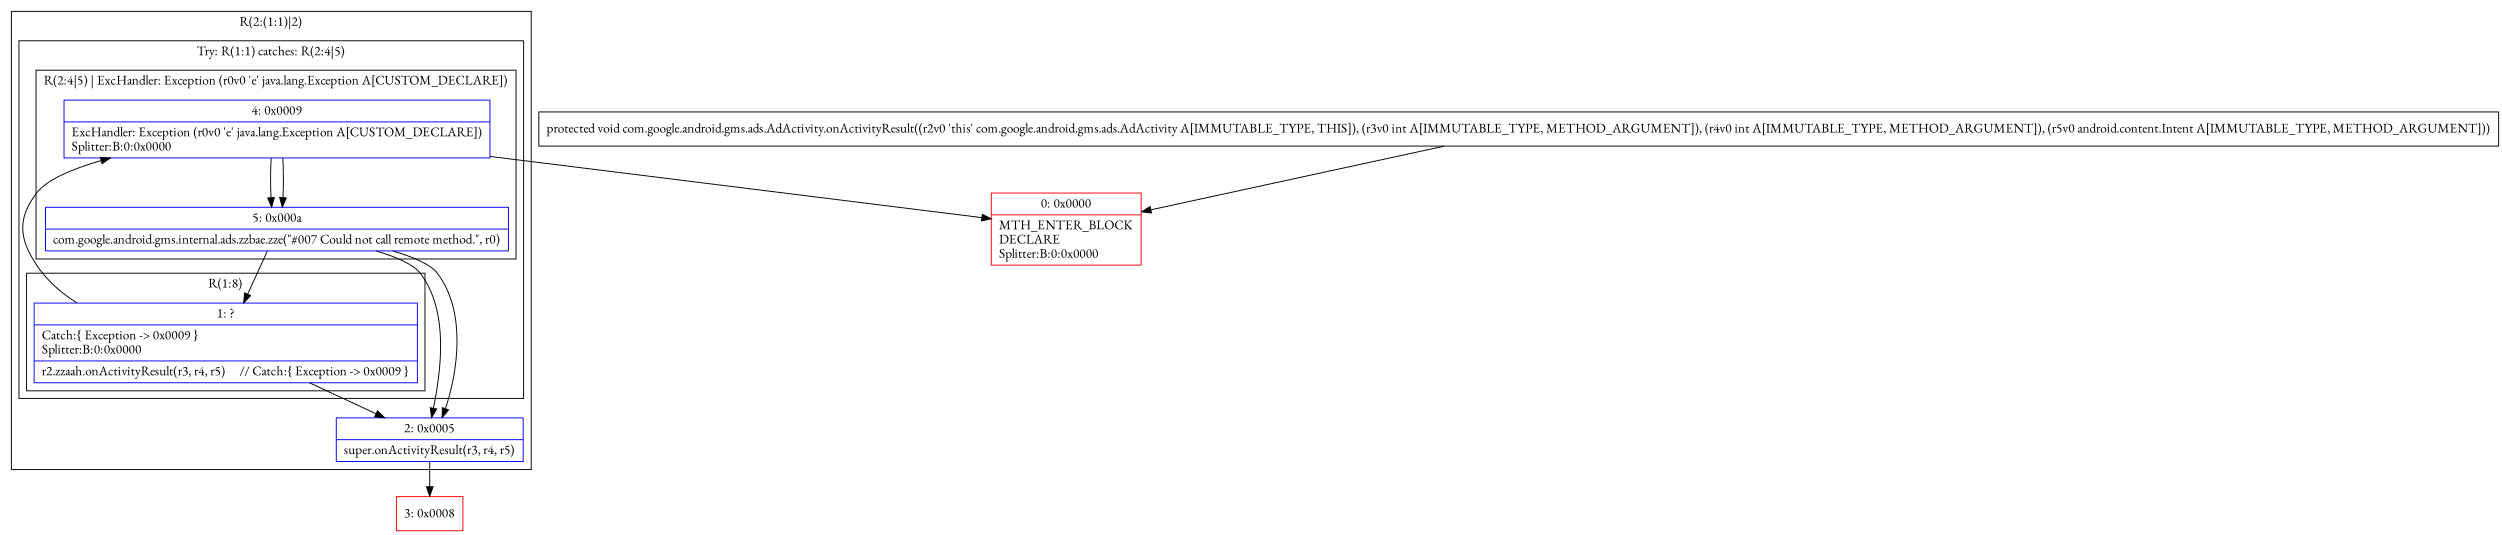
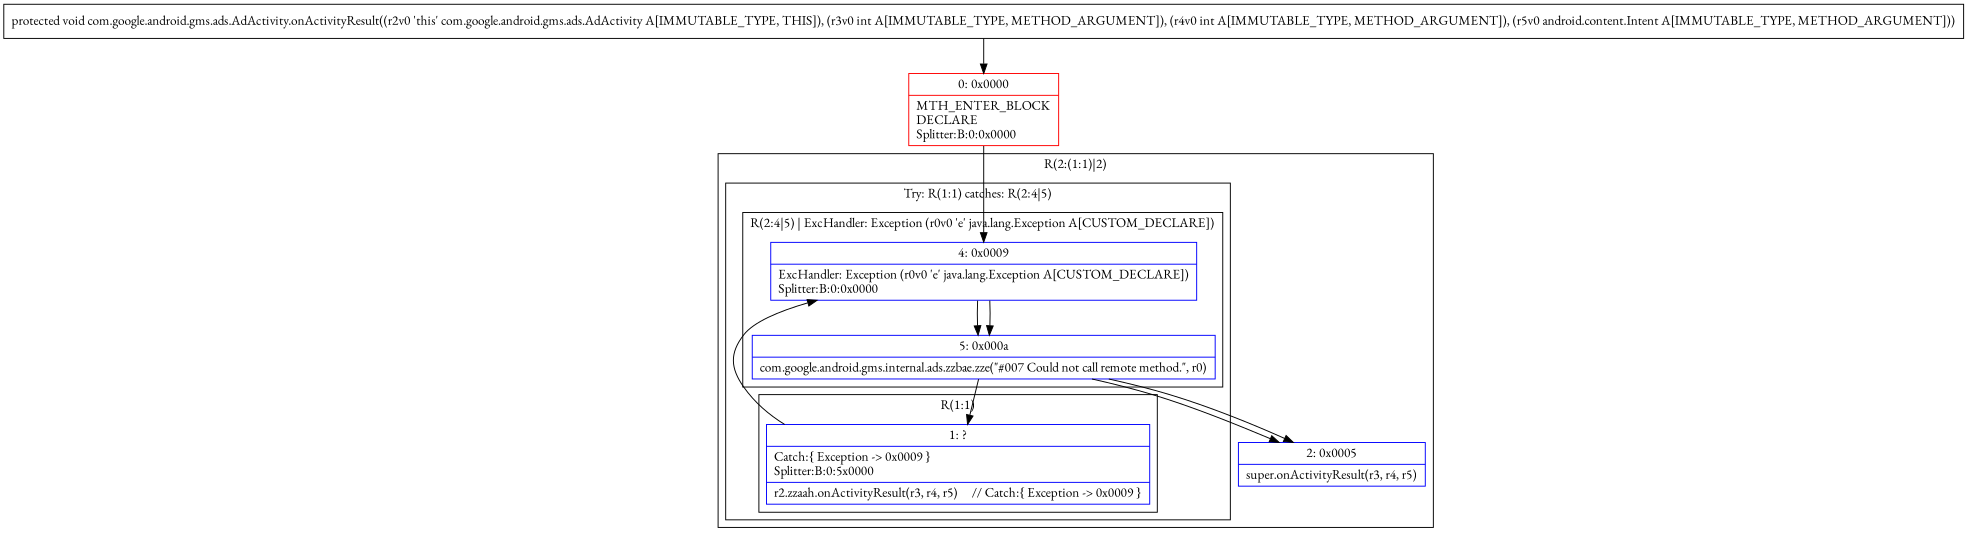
(736, 187) -> (984, 189)
(226, 284) -> (958, 406)
(92, 350) -> (824, 471)
(356, 404) -> none
(430, 514) -> none
